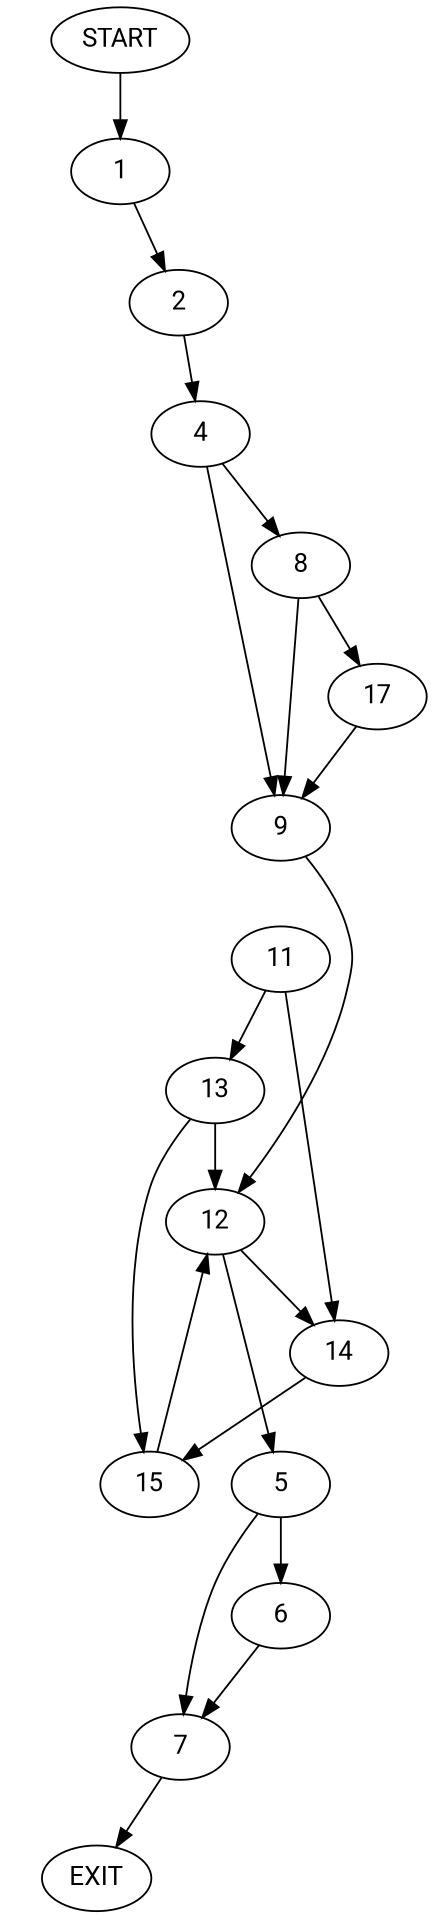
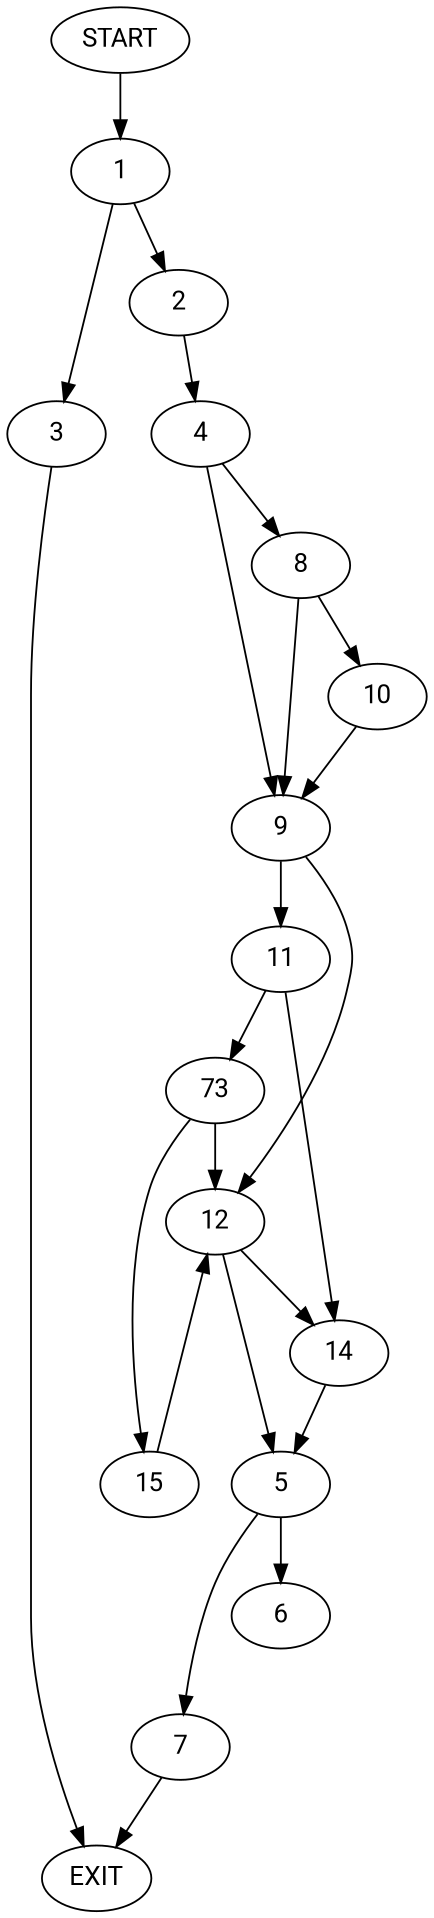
none -> (57, 434)
(377, 697) -> (377, 697)
none -> (281, 885)
(215, 1091) -> (215, 1091)
(252, 1414) -> (314, 1410)
(236, 1674) -> none
